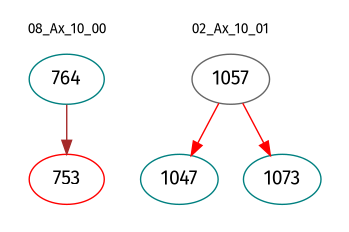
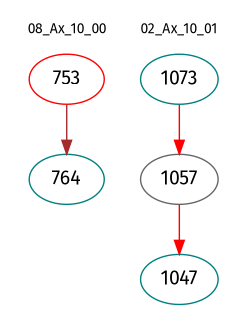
(67, 122) -> (67, 122)
(253, 123) -> (179, 122)
